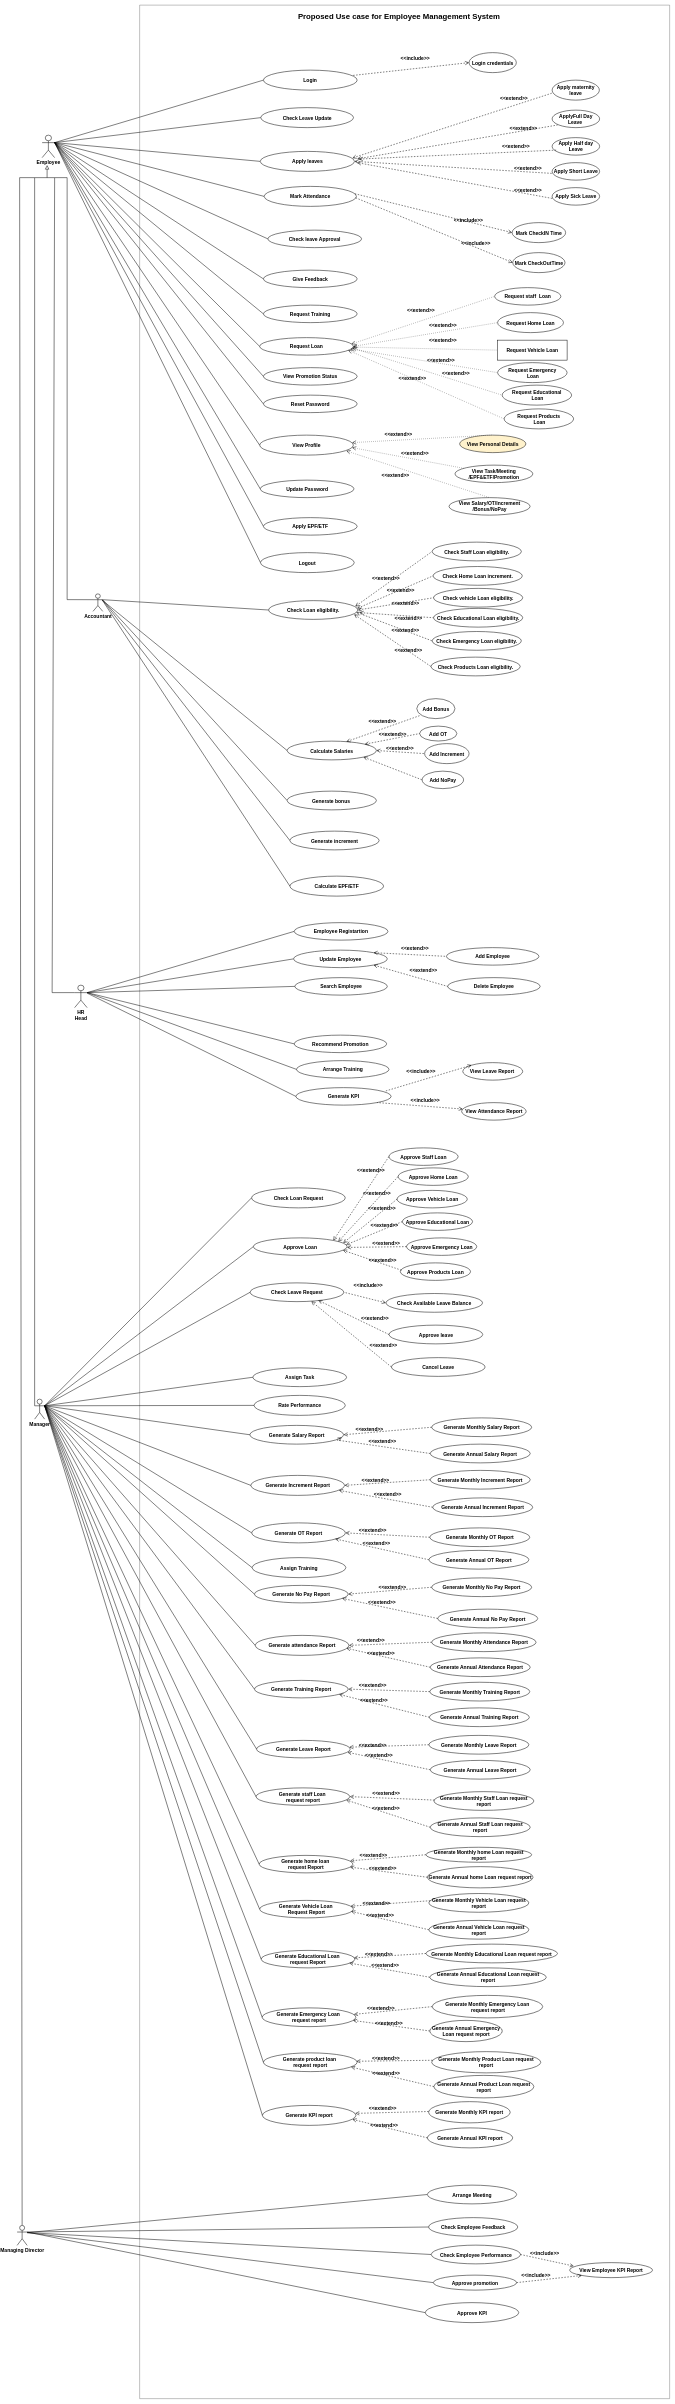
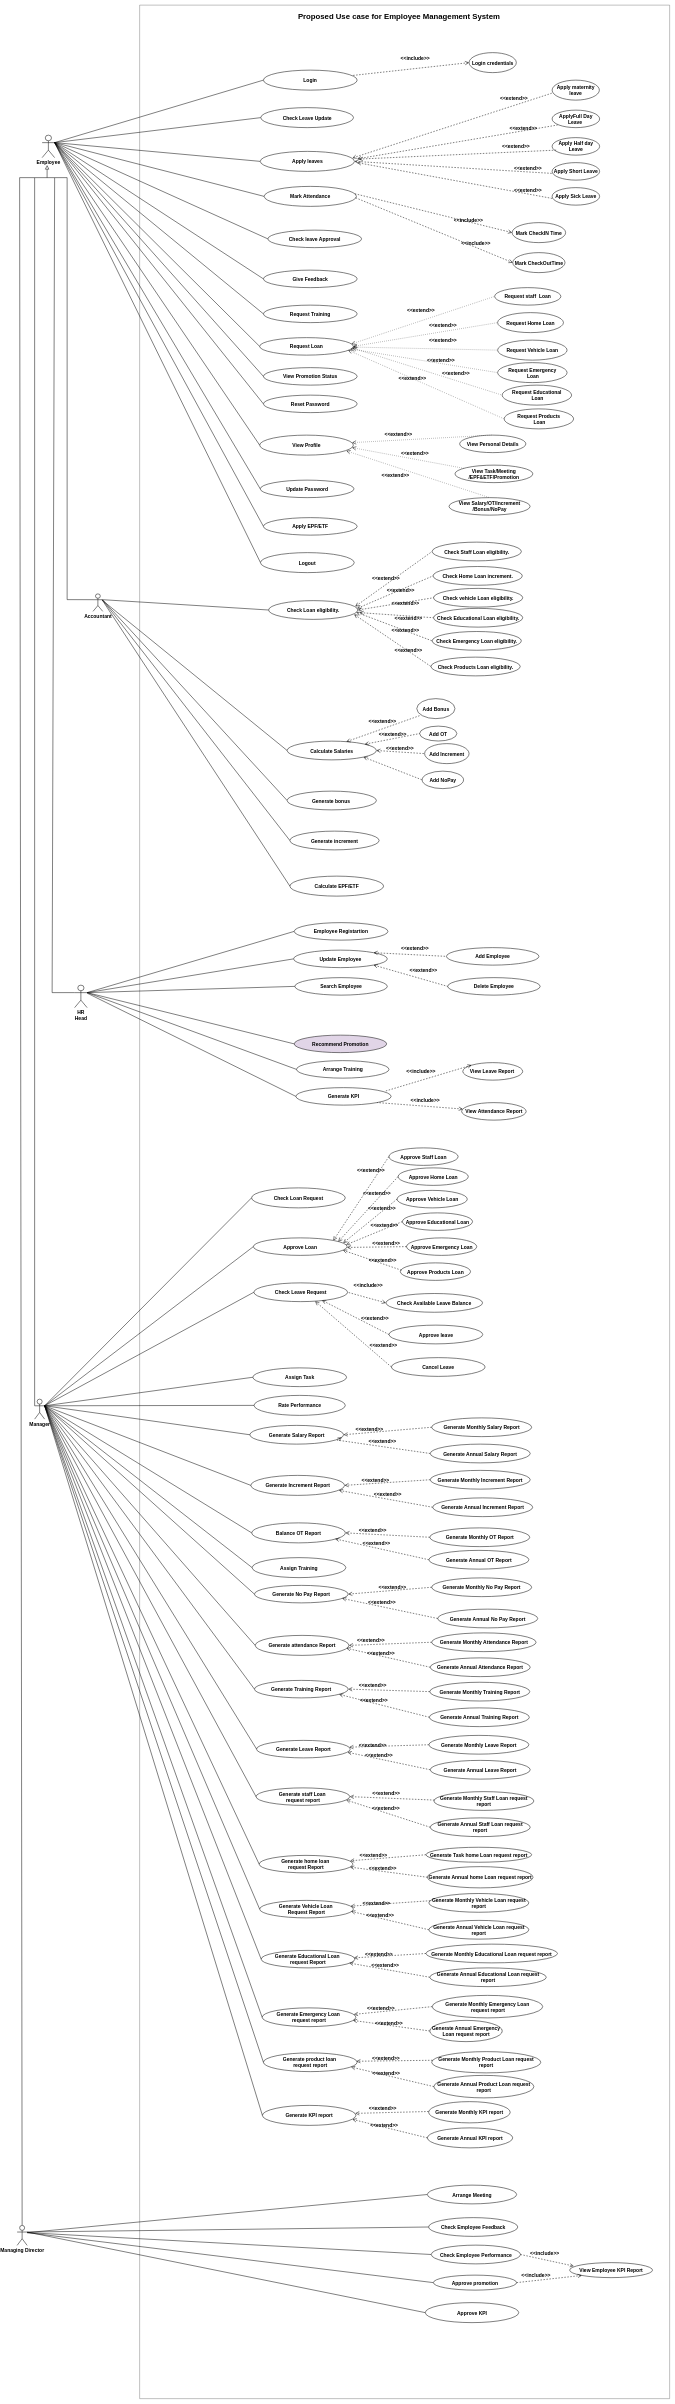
(532, 350) -> (532, 350)
(493, 444) -> (493, 444)
(340, 1044) -> (340, 1044)
(297, 1292) -> (301, 1292)
(299, 1533) -> (299, 1533)
(479, 1855) -> (479, 1855)
